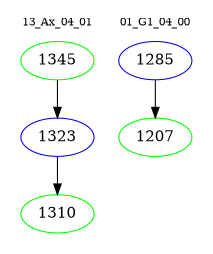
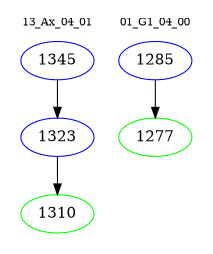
(57, 61) -> (57, 61)
(155, 137) -> (155, 137)
